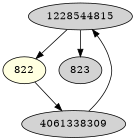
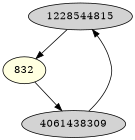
(24, 70) -> (24, 70)
(80, 70) -> none
(74, 124) -> (74, 124)
